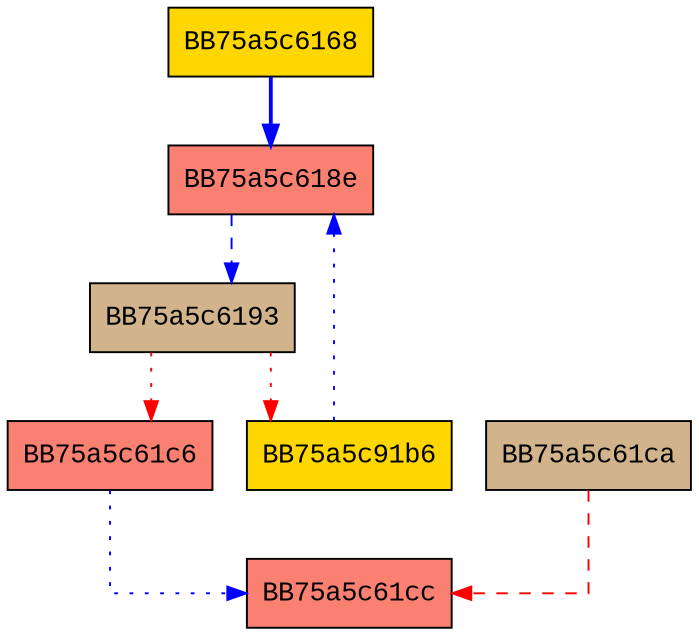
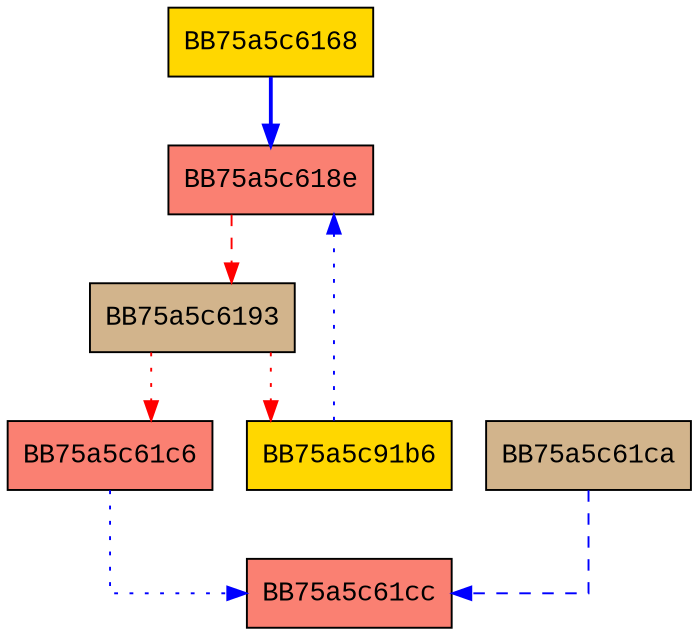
(232, 239) -> (232, 239)
(581, 593) -> (581, 593)
